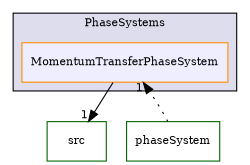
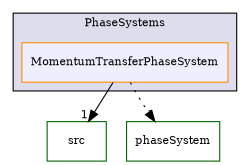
(159, 106) -> (139, 98)
